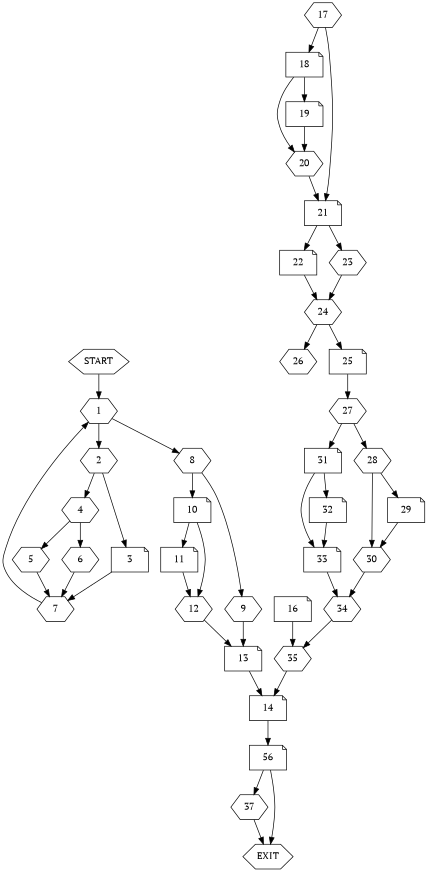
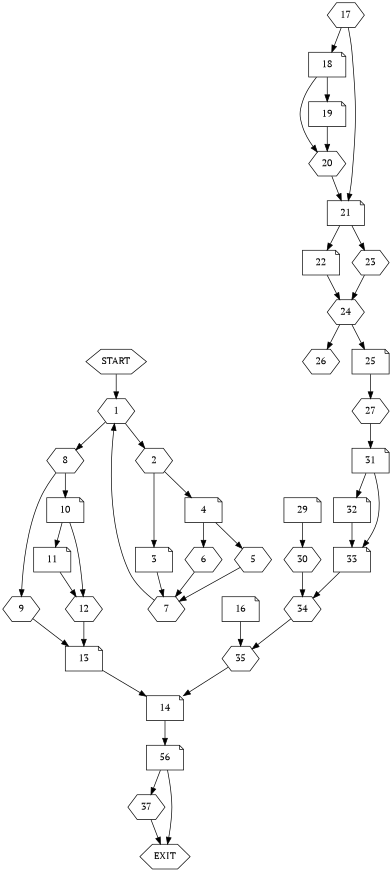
(372, 461) -> none
(80, 510) -> (204, 510)
